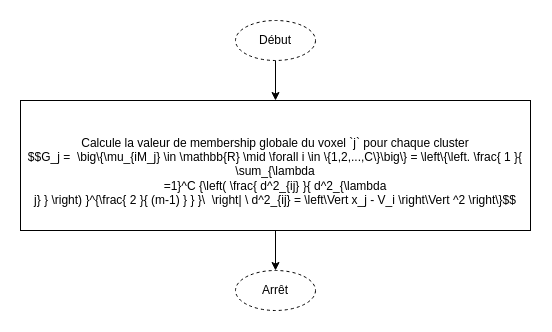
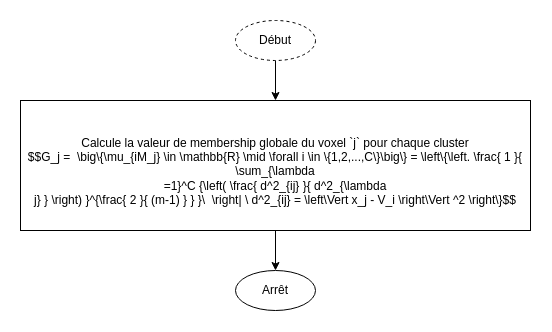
(276, 291) -> (276, 291)
